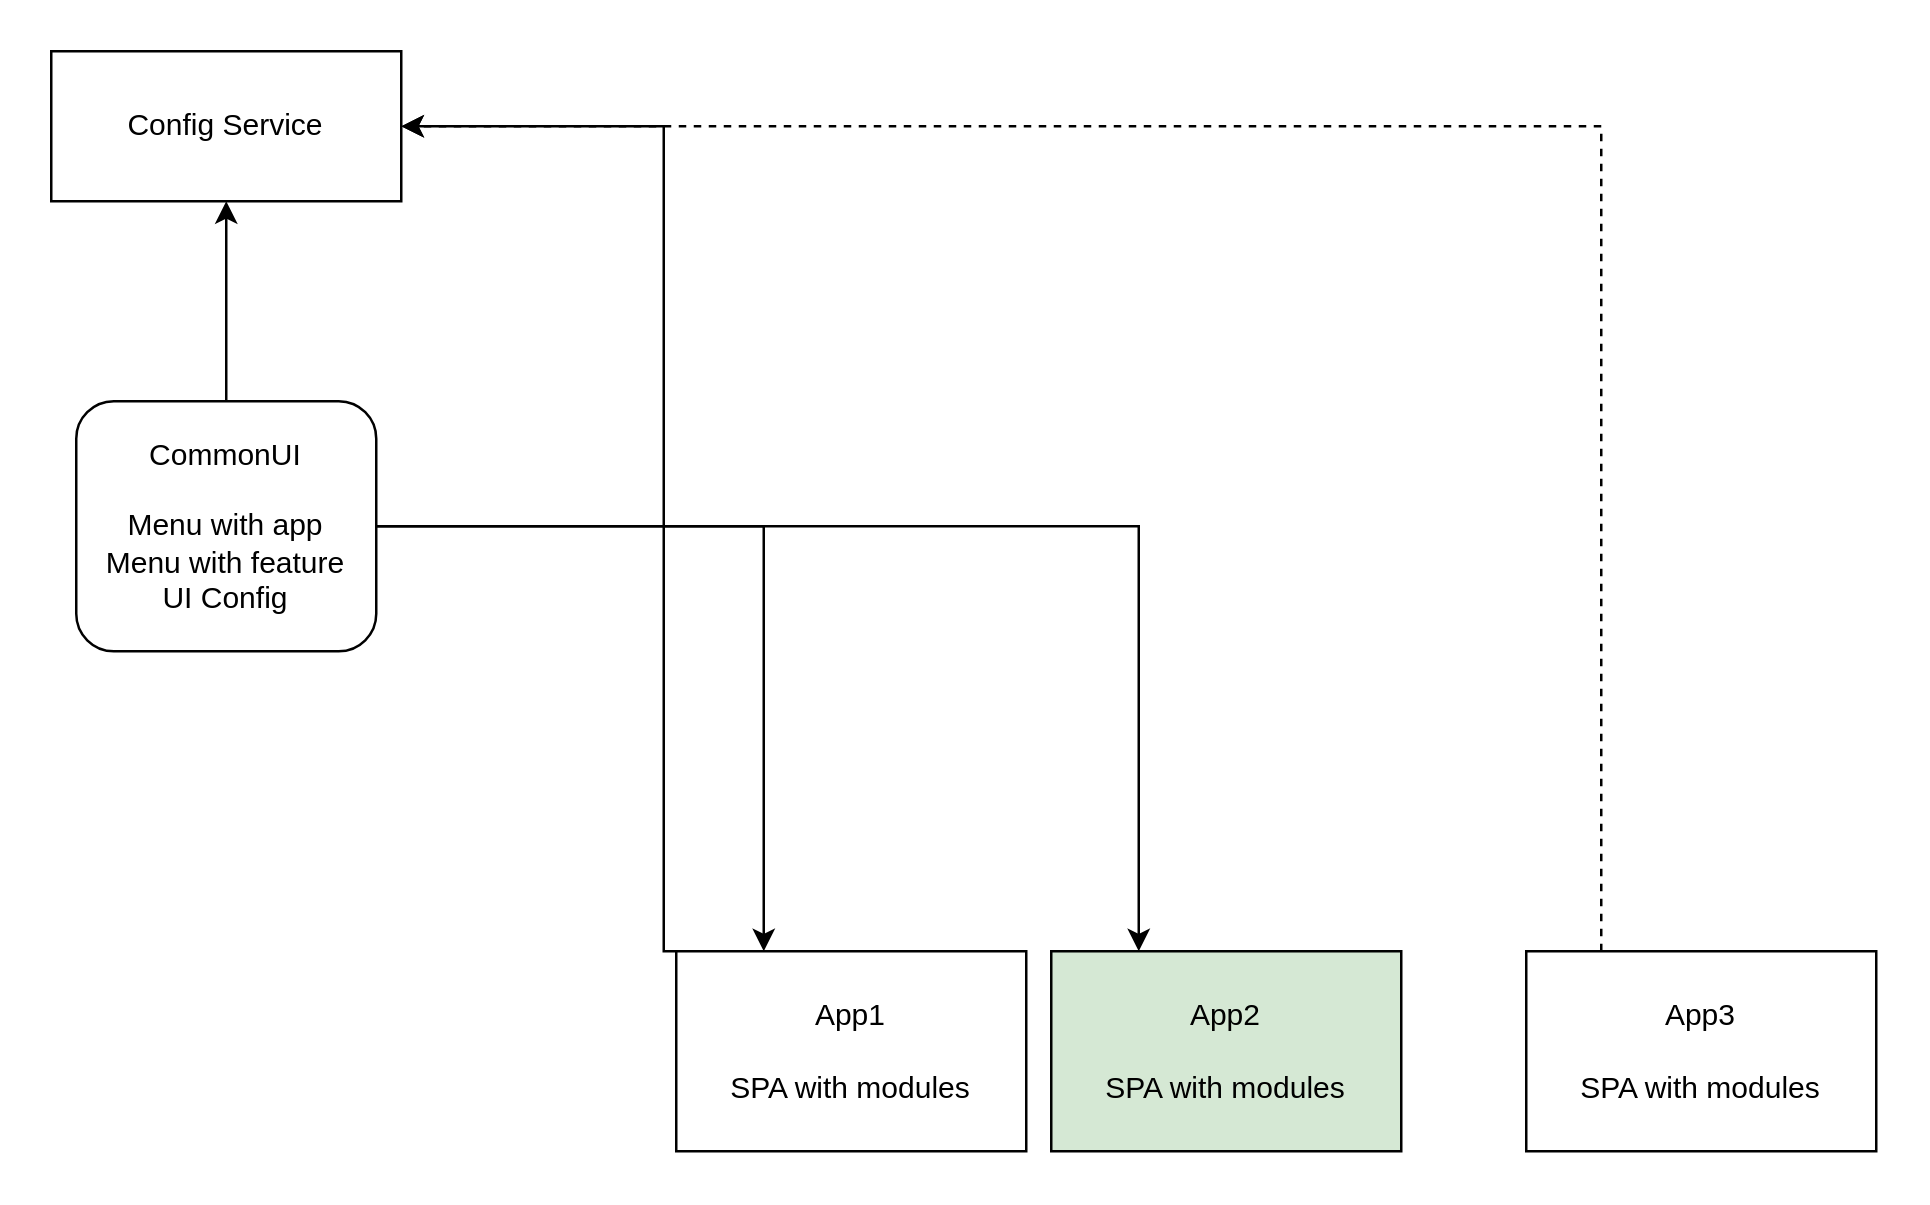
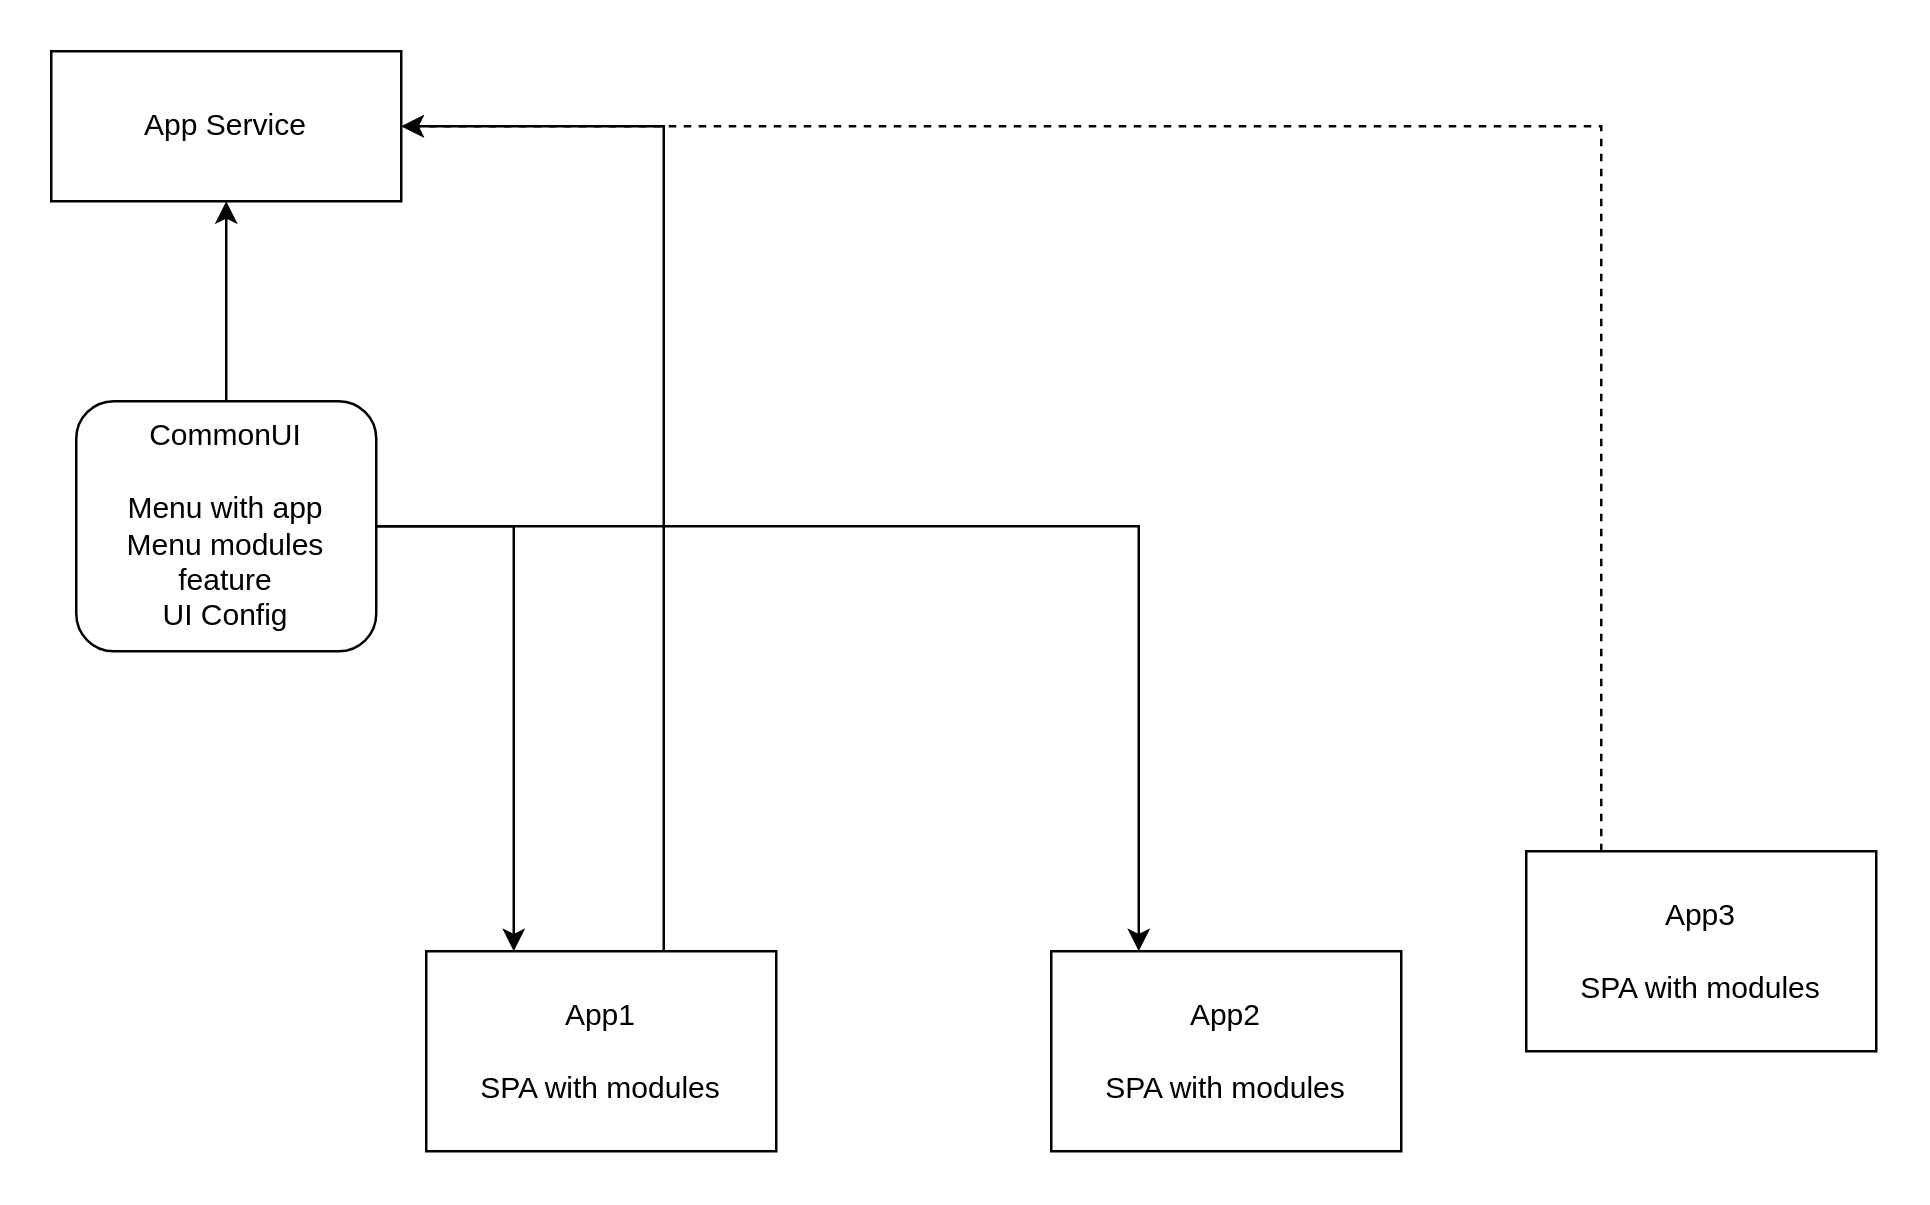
(226, 126) -> (226, 126)
(226, 526) -> (226, 526)
(851, 1051) -> (601, 1051)
(1226, 1051) -> (1226, 1051)
(1701, 1051) -> (1701, 951)
